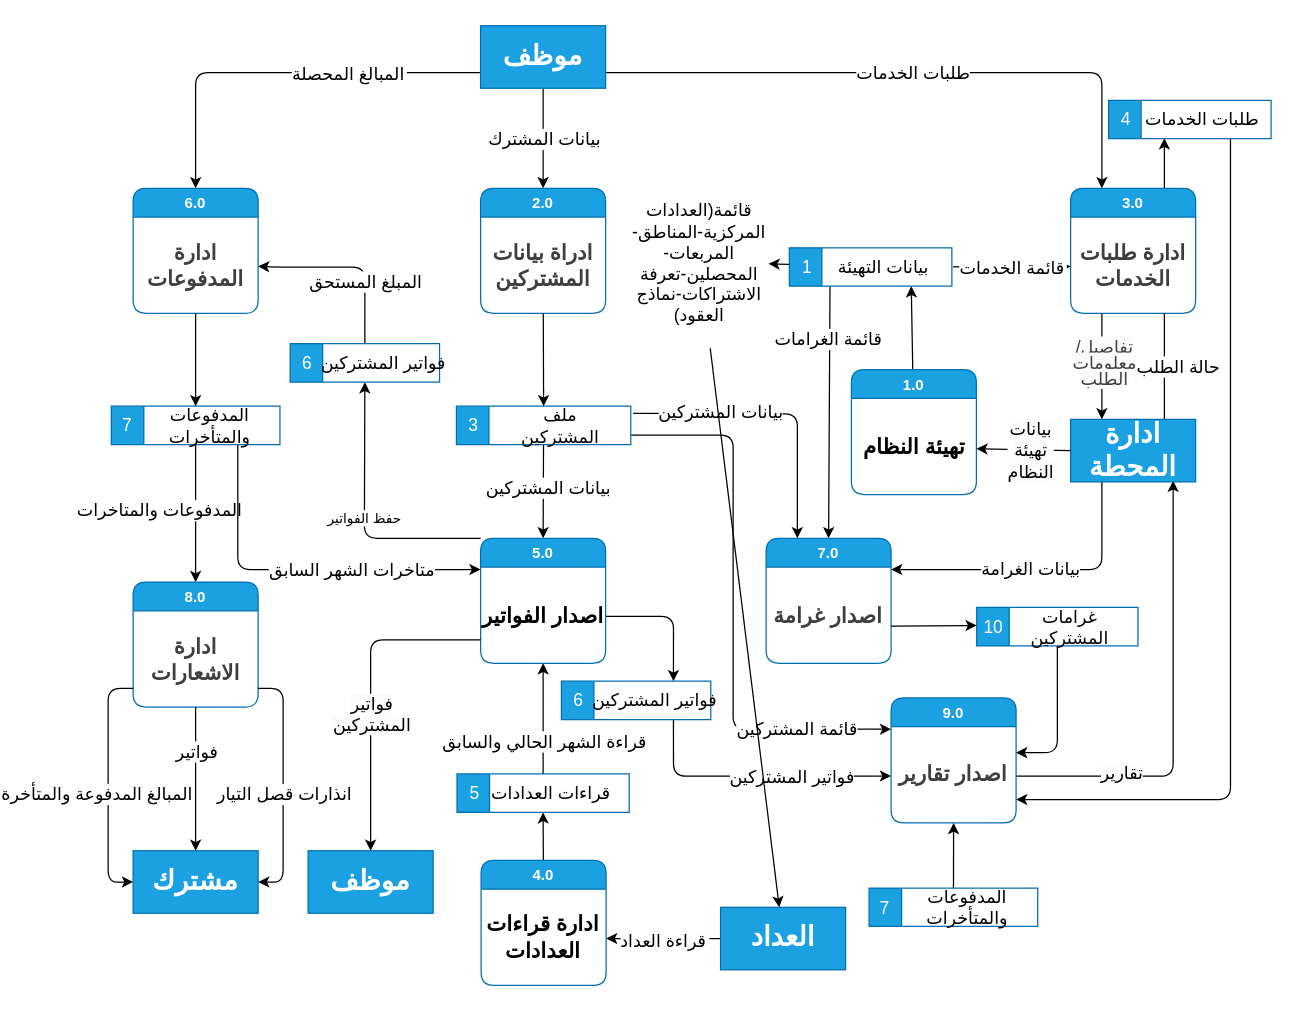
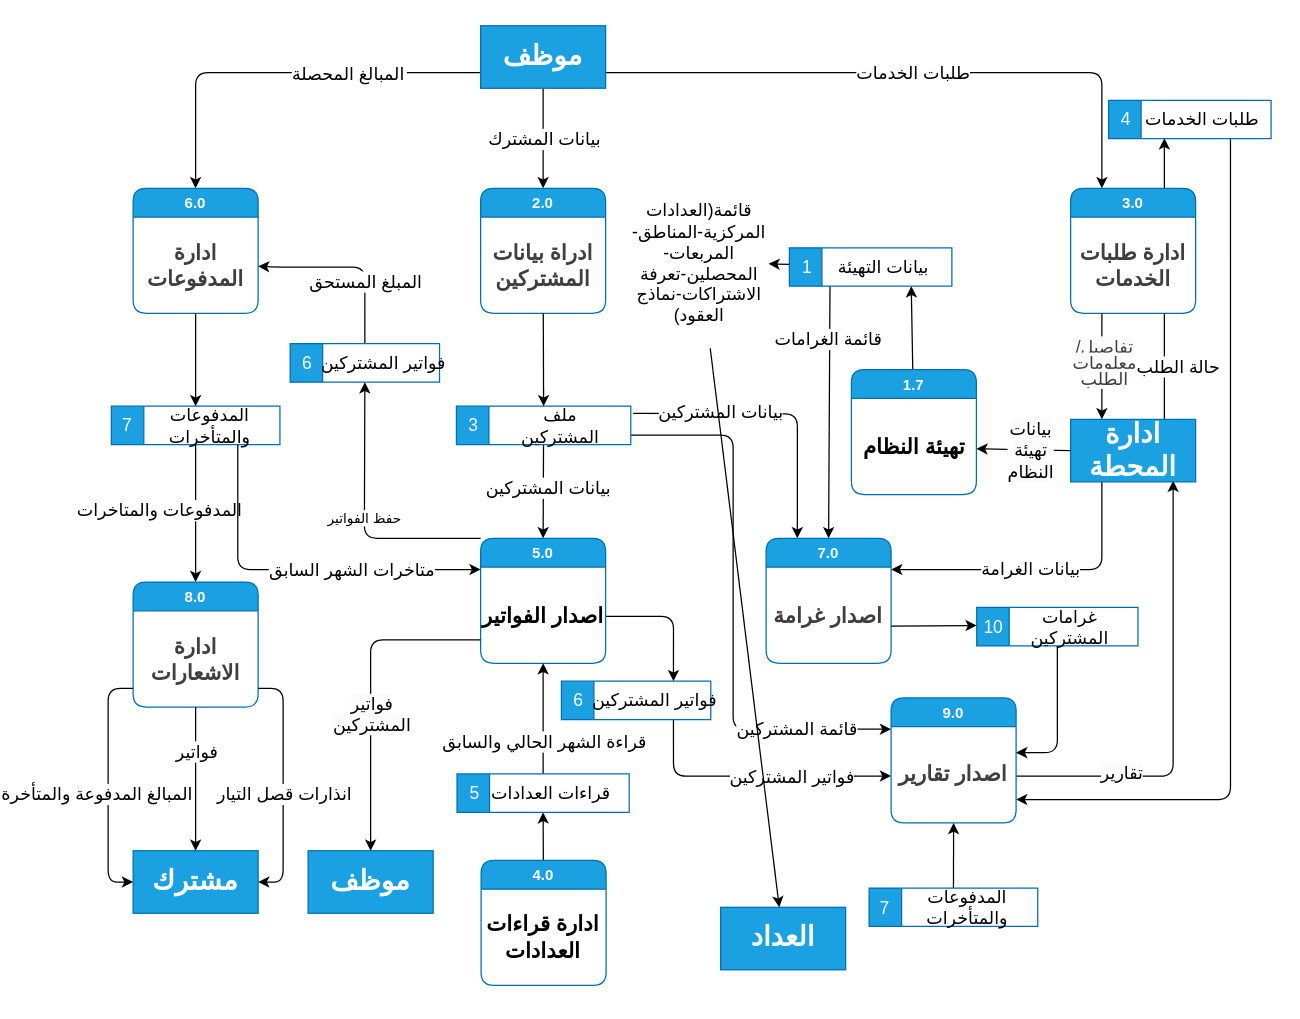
(1007, 267) -> none
(913, 384) -> (913, 384)
(648, 938) -> none
